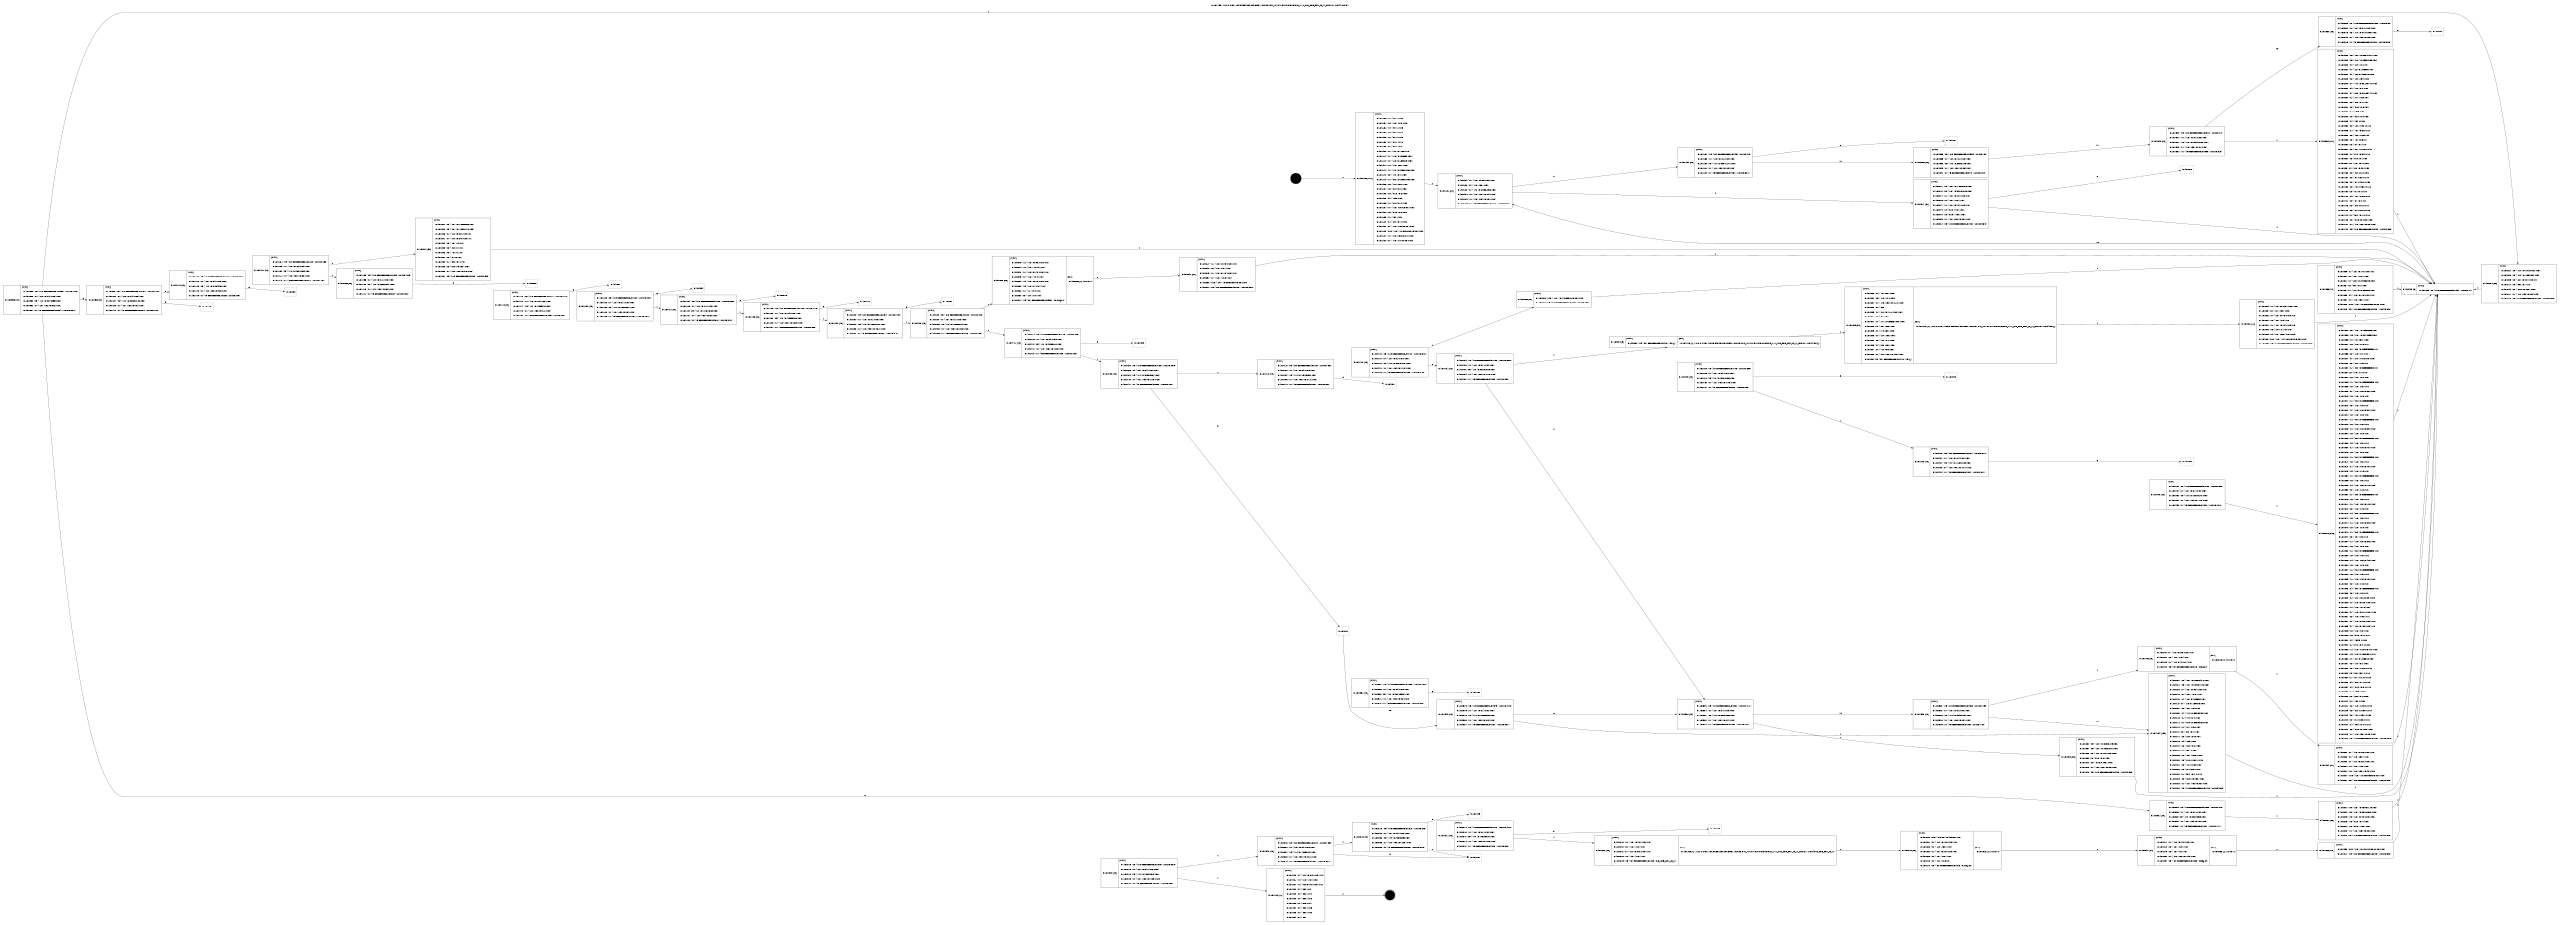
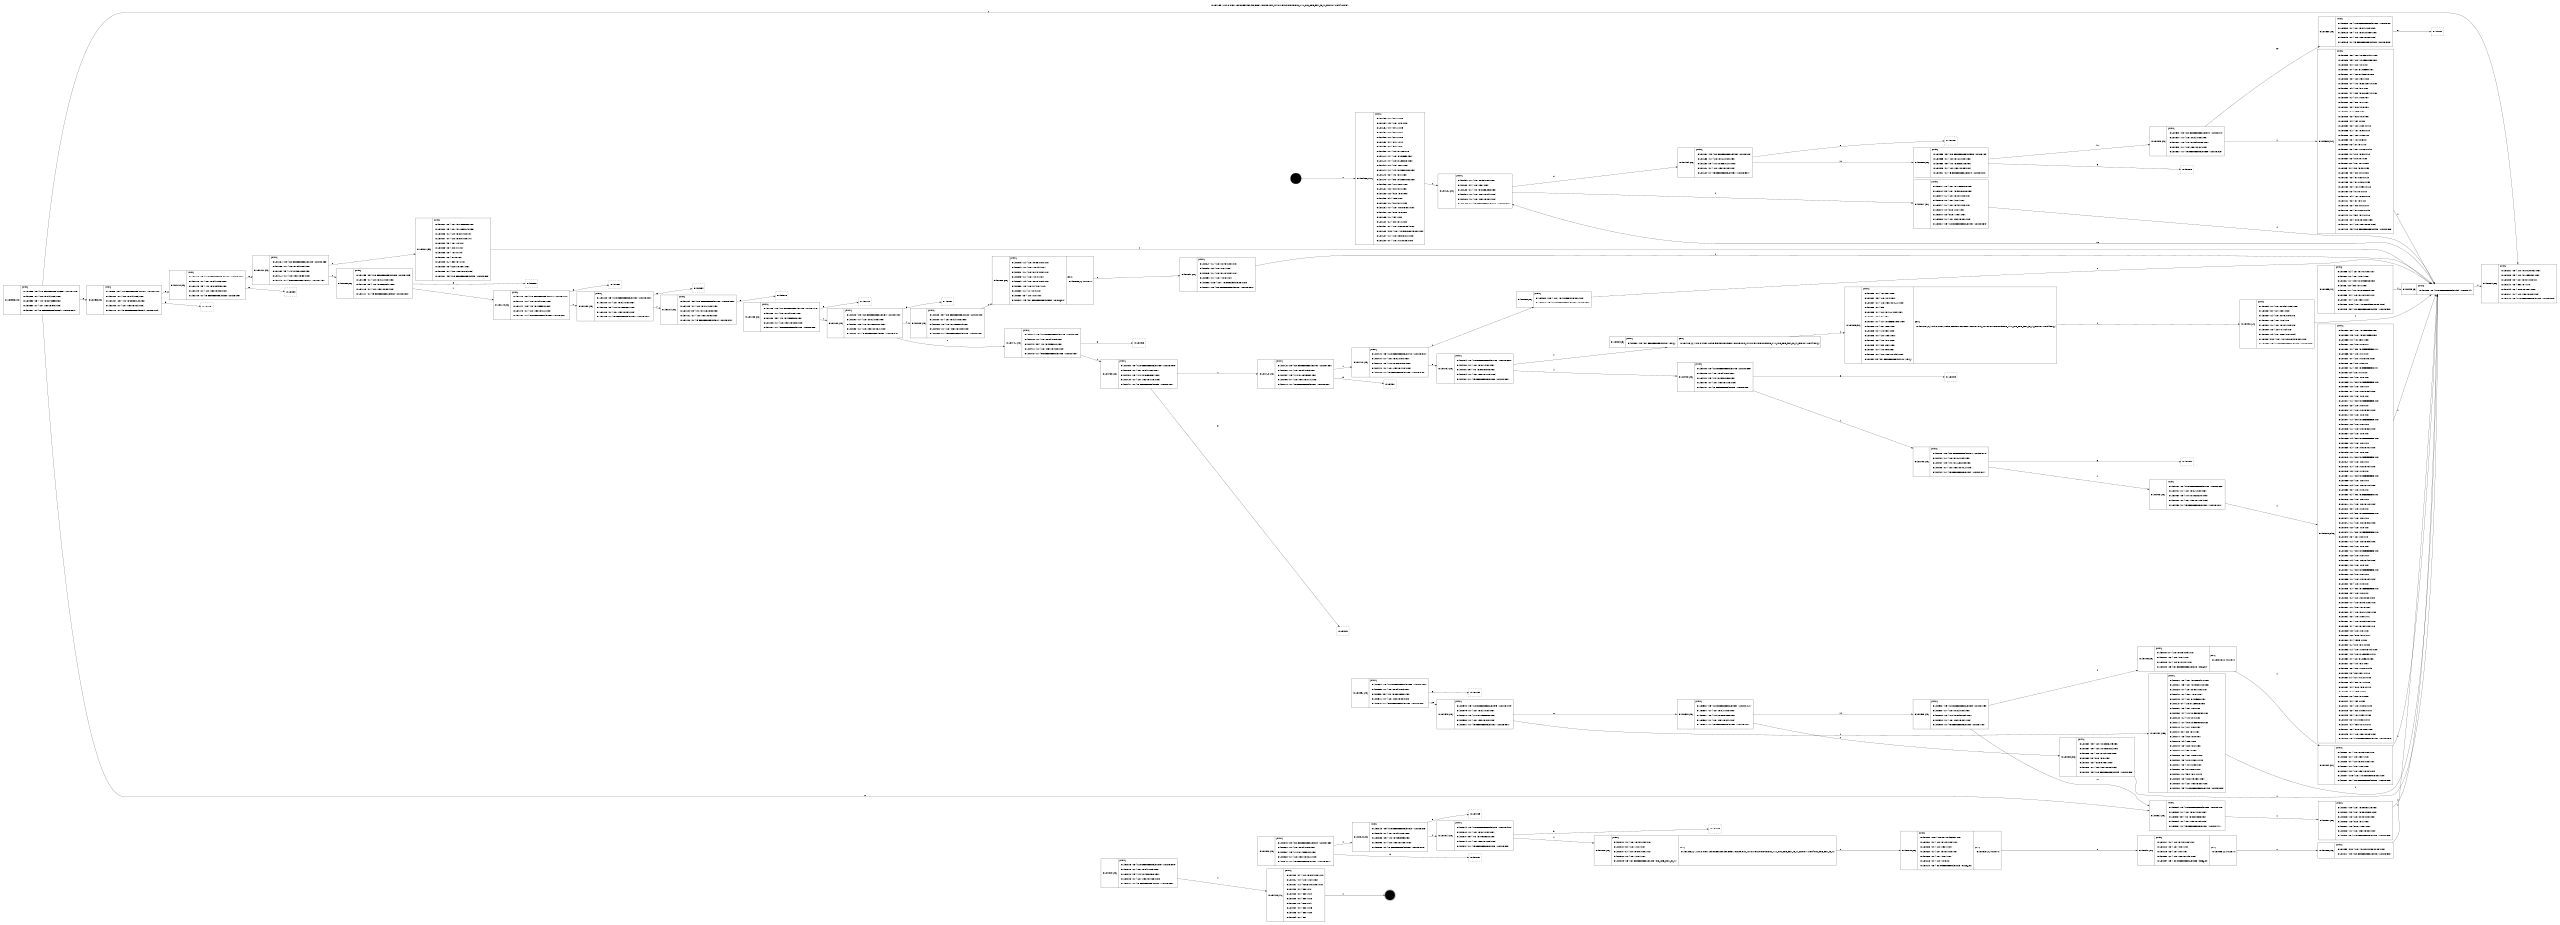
(2084, 185) -> (2084, 166)
none -> (248, 278)
(2478, 289) -> (2477, 287)
none -> (452, 294)
none -> (572, 306)
(739, 313) -> none
(994, 333) -> (950, 346)
none -> (1342, 368)
none -> (2068, 478)
(1595, 541) -> (1594, 374)
(1356, 715) -> (1432, 703)
(2068, 724) -> (2056, 779)
(1447, 854) -> (1432, 836)
(1217, 862) -> none
